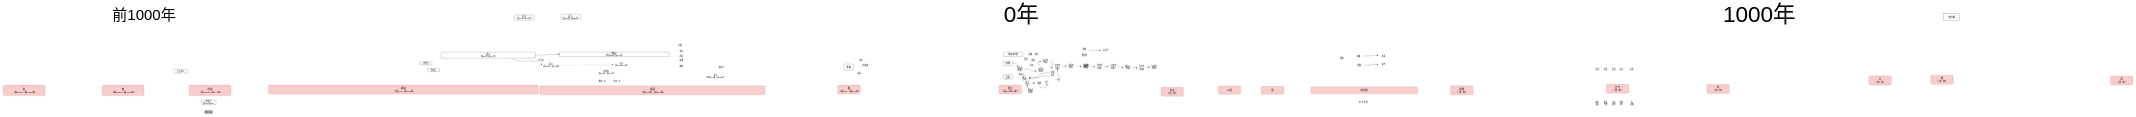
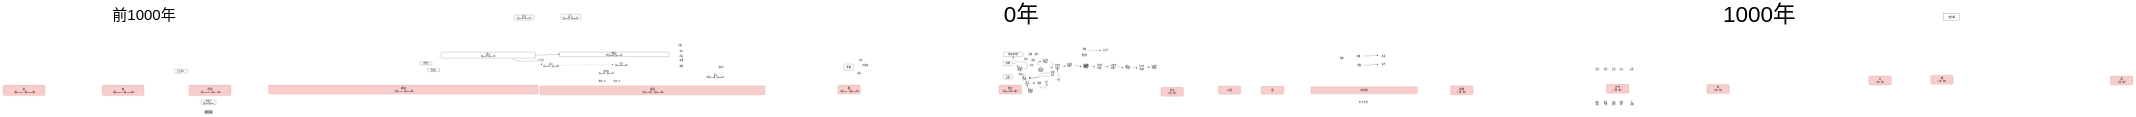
(1071, 66) -> (1070, 65)
(1034, 71) -> (1013, 58)
